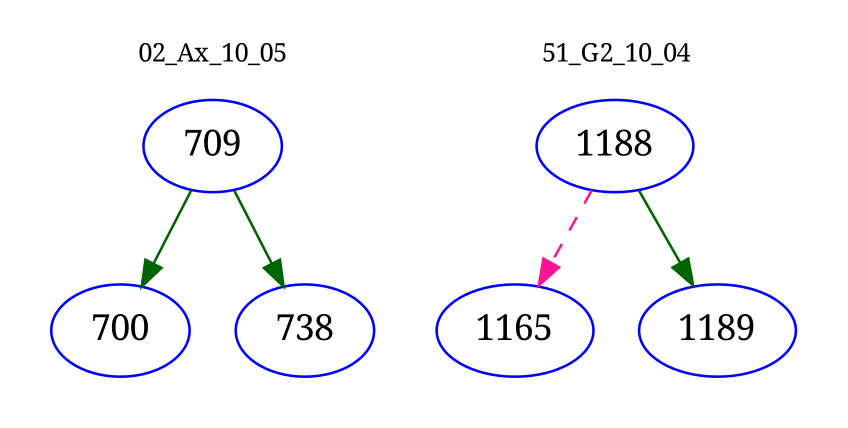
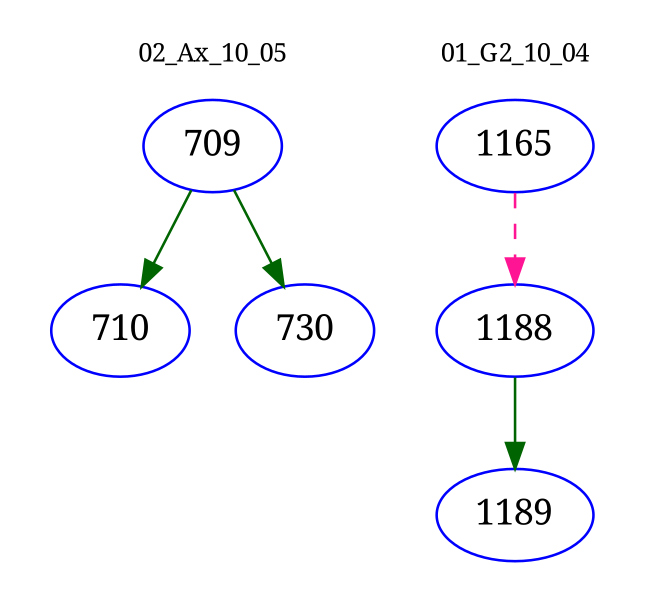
(616, 55) -> (515, 55)
(572, 226) -> (515, 226)
(120, 331) -> (120, 331)
(305, 331) -> (305, 331)
